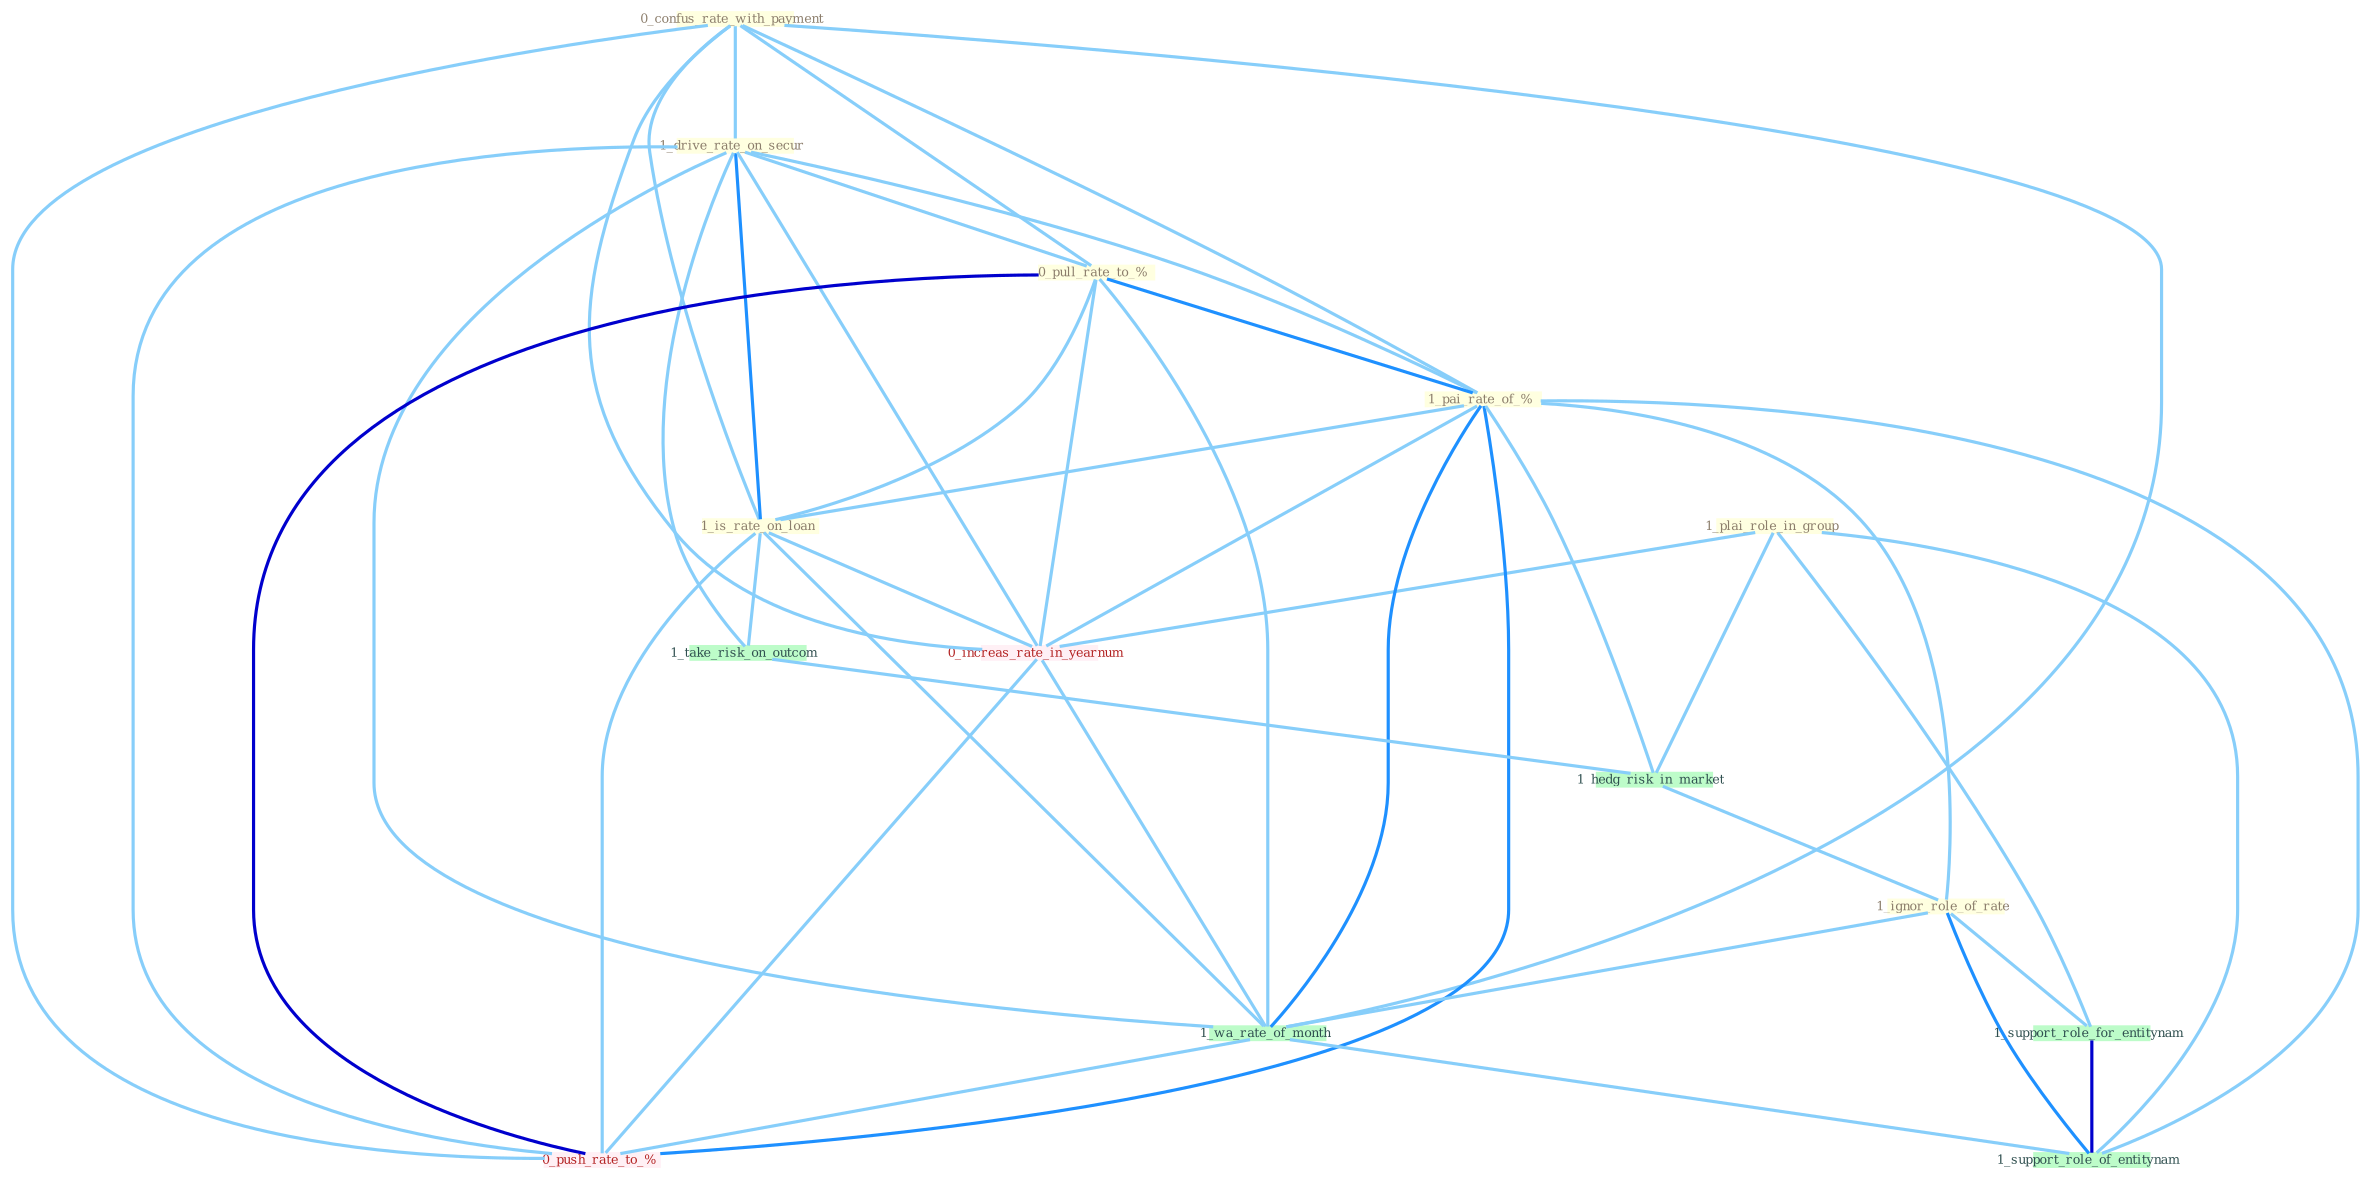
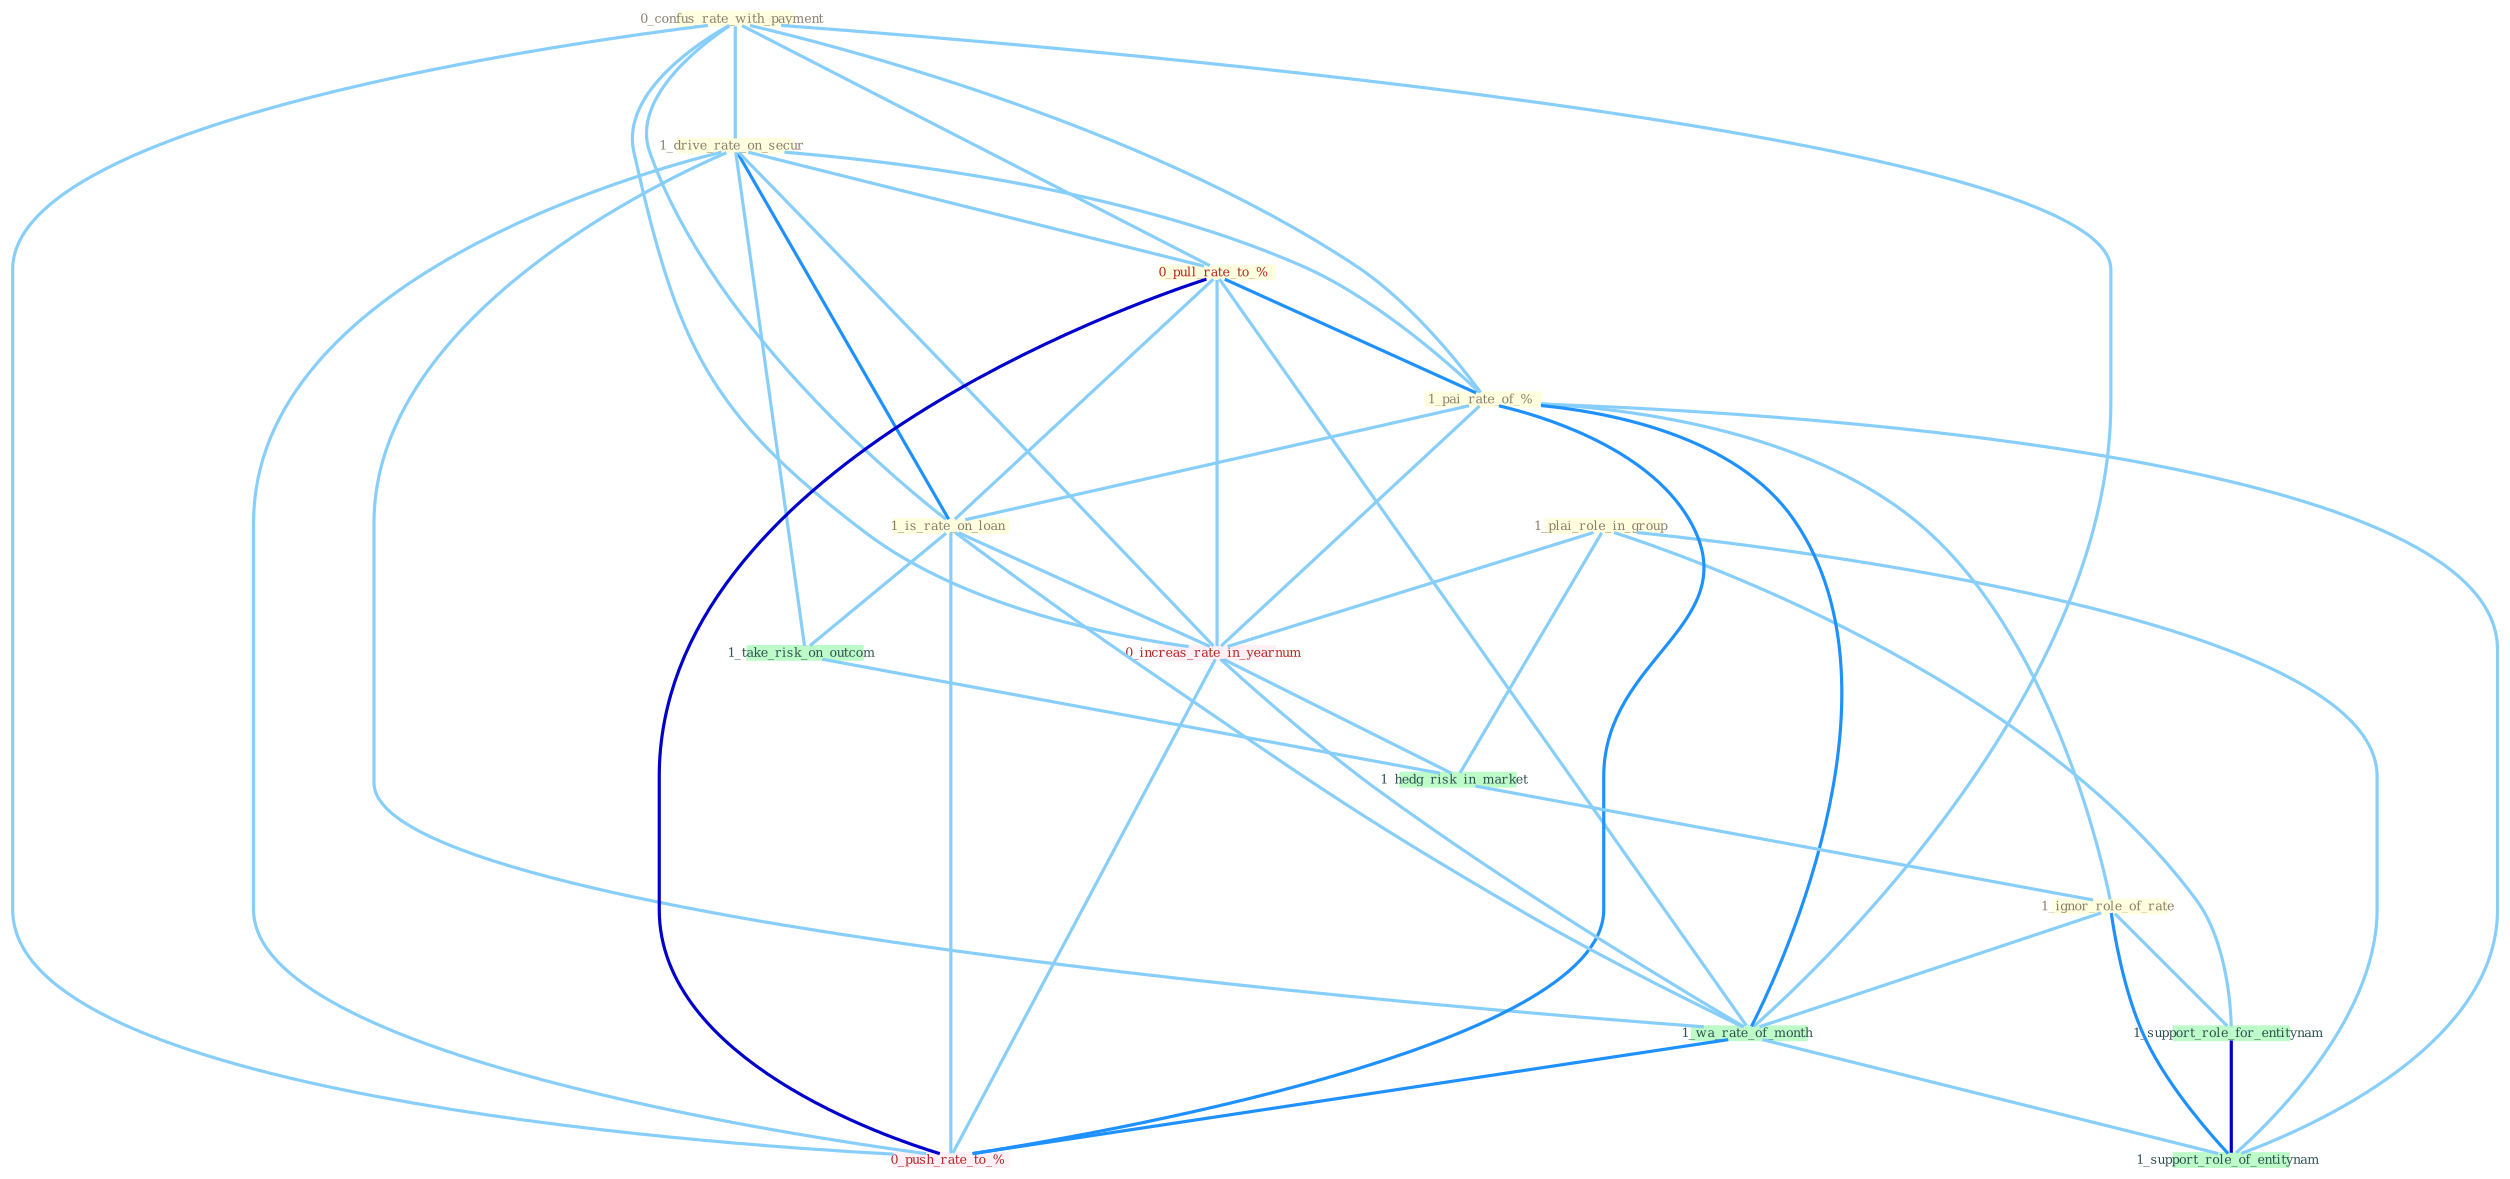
(1097, 273) -> (1217, 273)
(1582, 584) -> (1338, 716)
(935, 1097) -> (1350, 1097)
